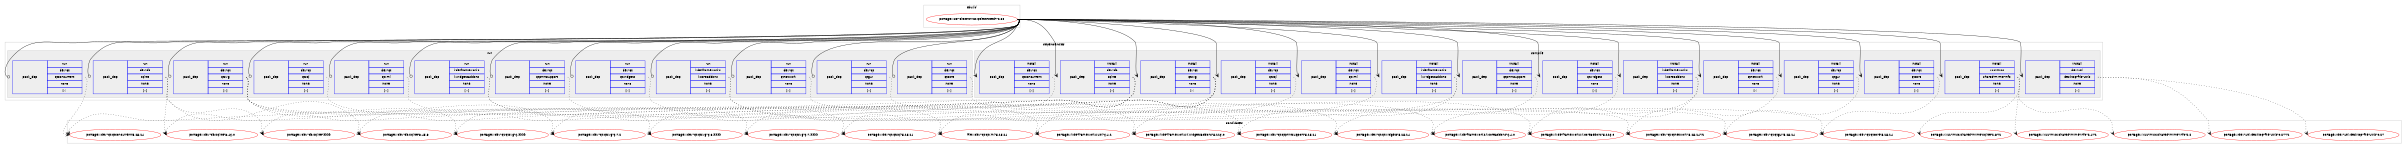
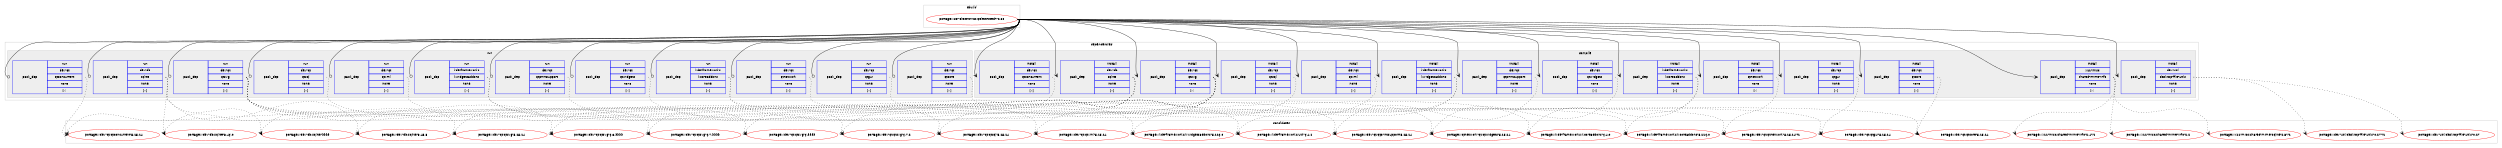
none -> (502, 135)
(987, 135) -> (1083, 135)
(1383, 135) -> (1479, 135)
